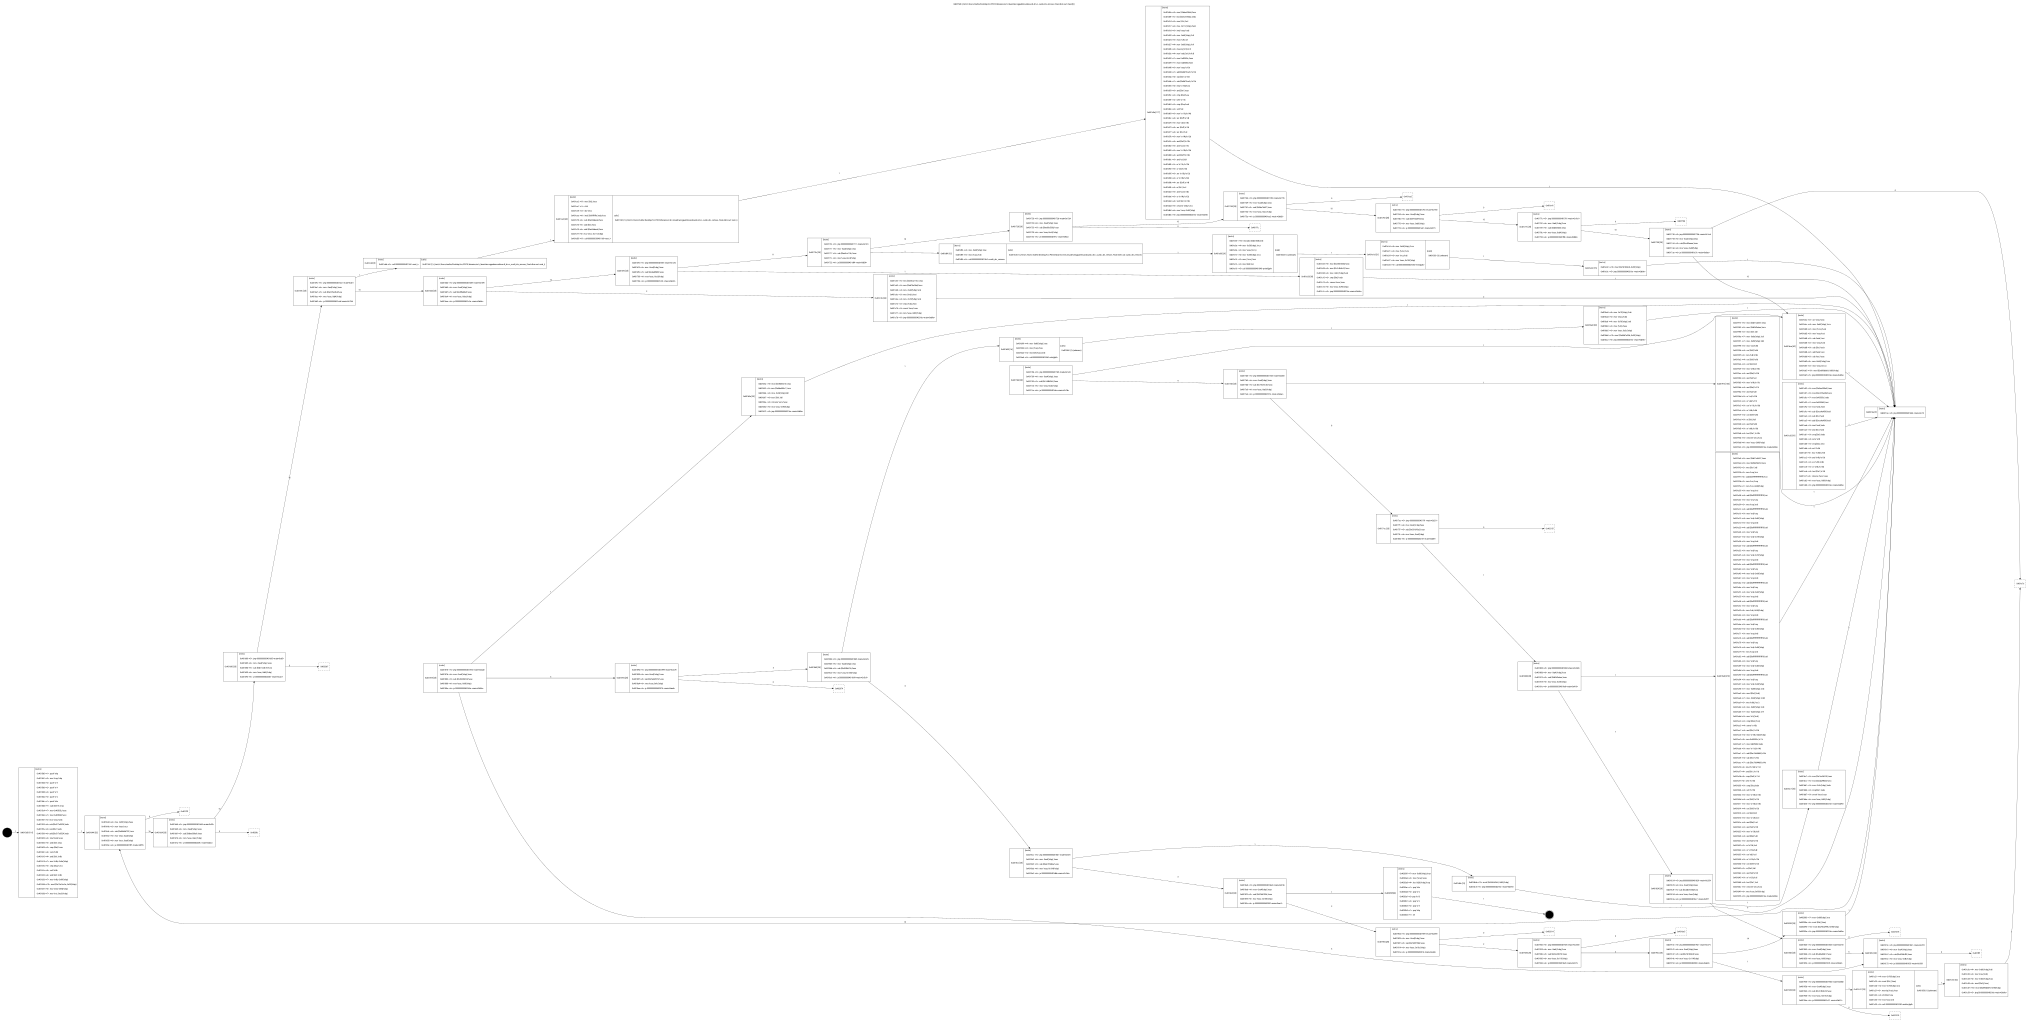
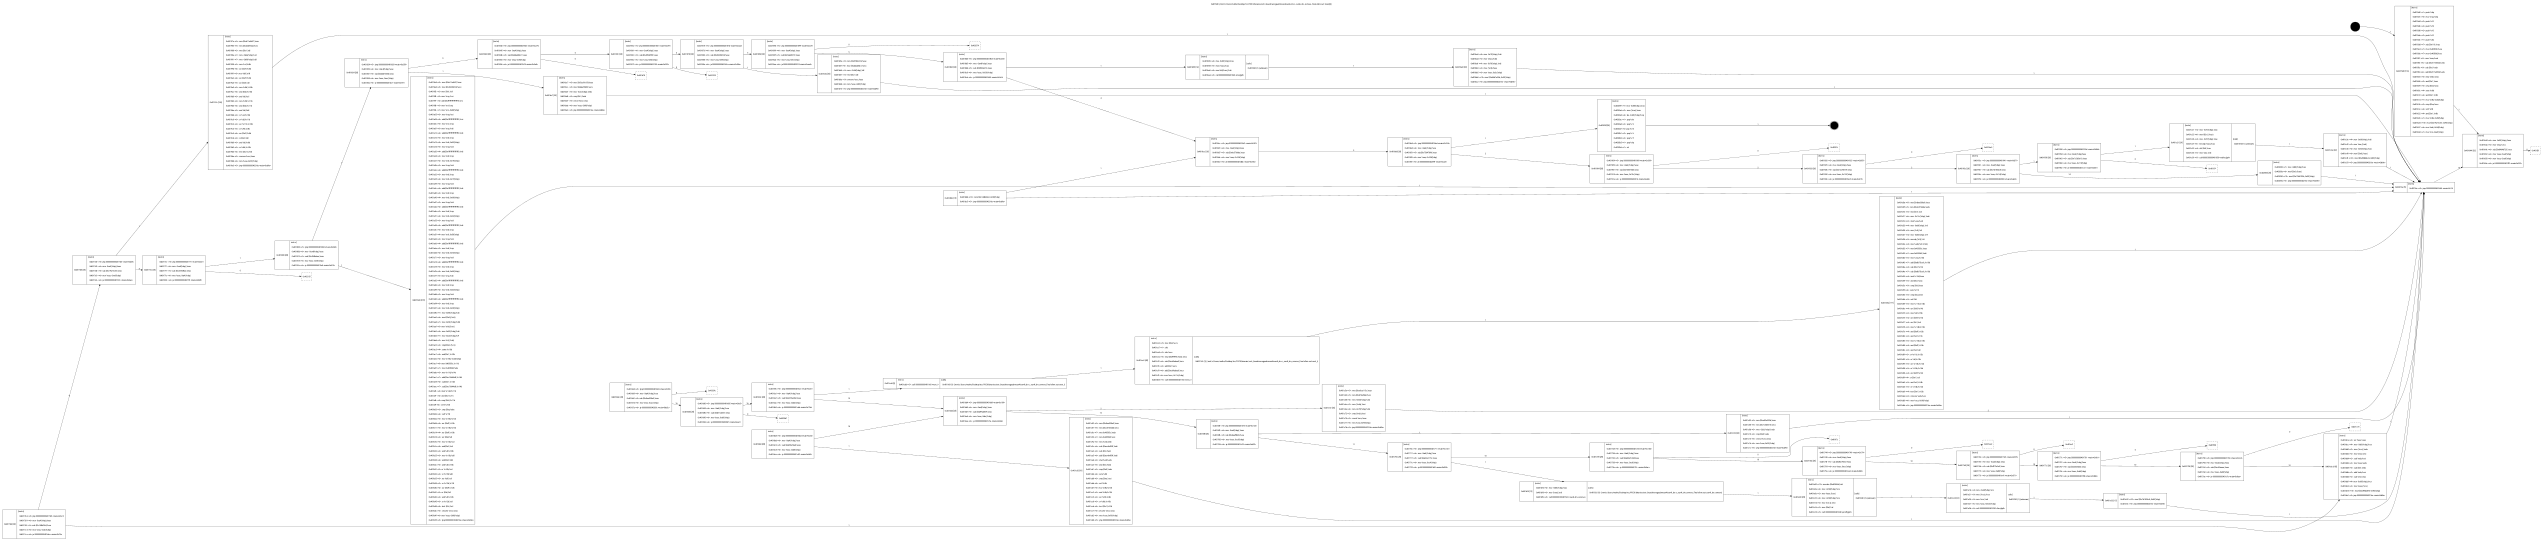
none -> (783, 444)
(2018, 777) -> (2400, 174)
(148, 833) -> none
(1273, 846) -> (1100, 175)
(1100, 926) -> (676, 54)
